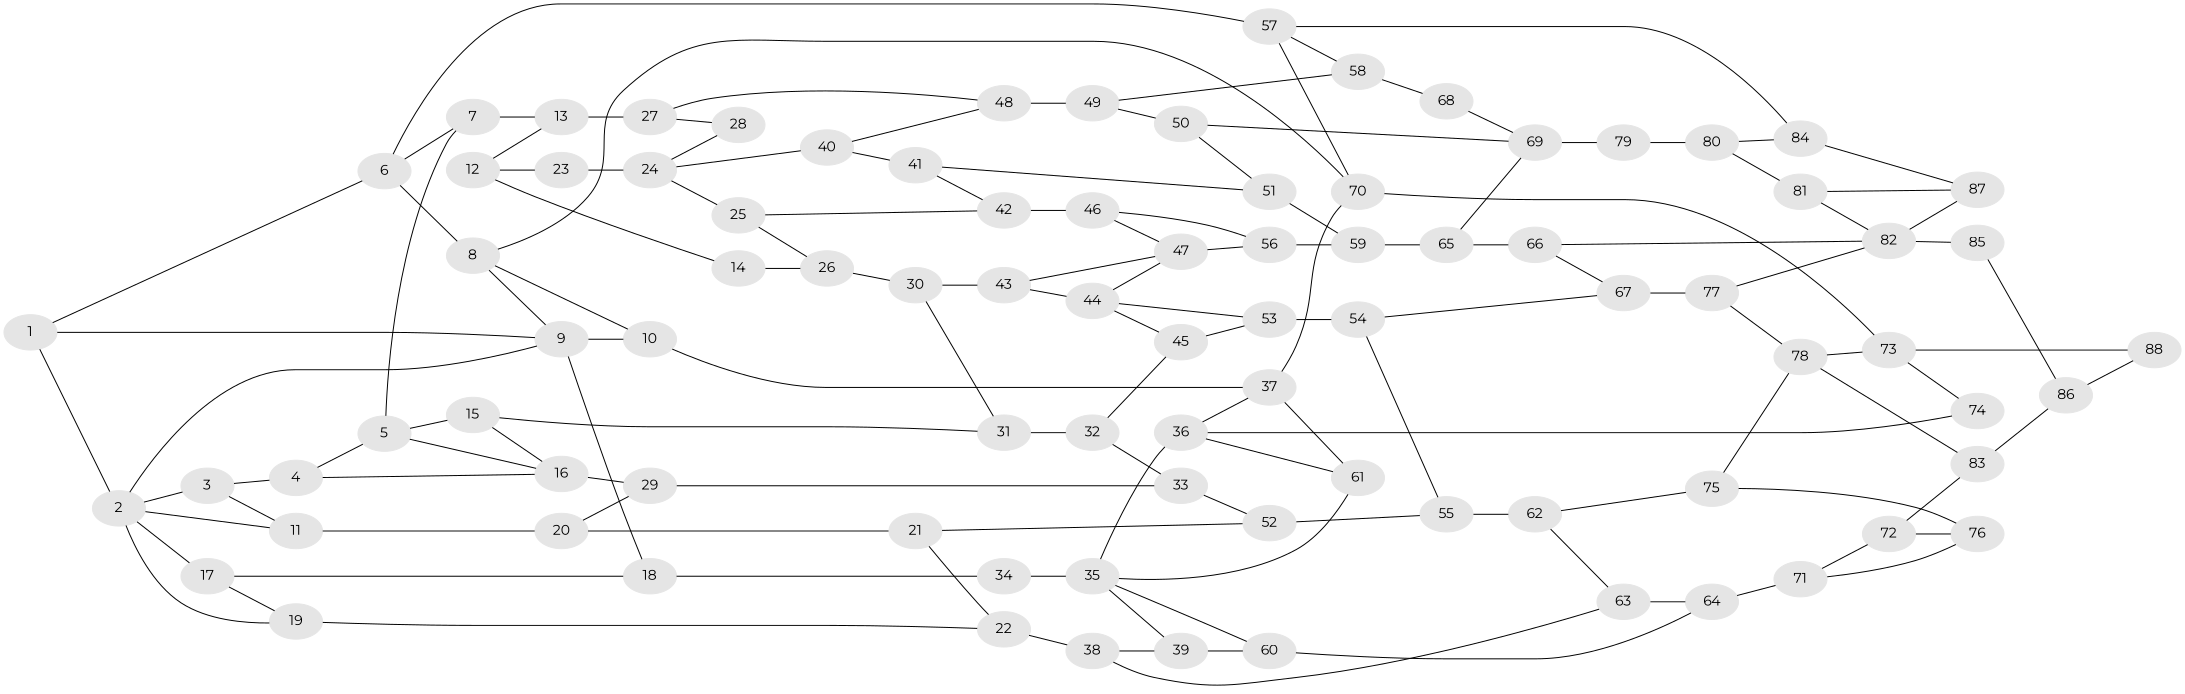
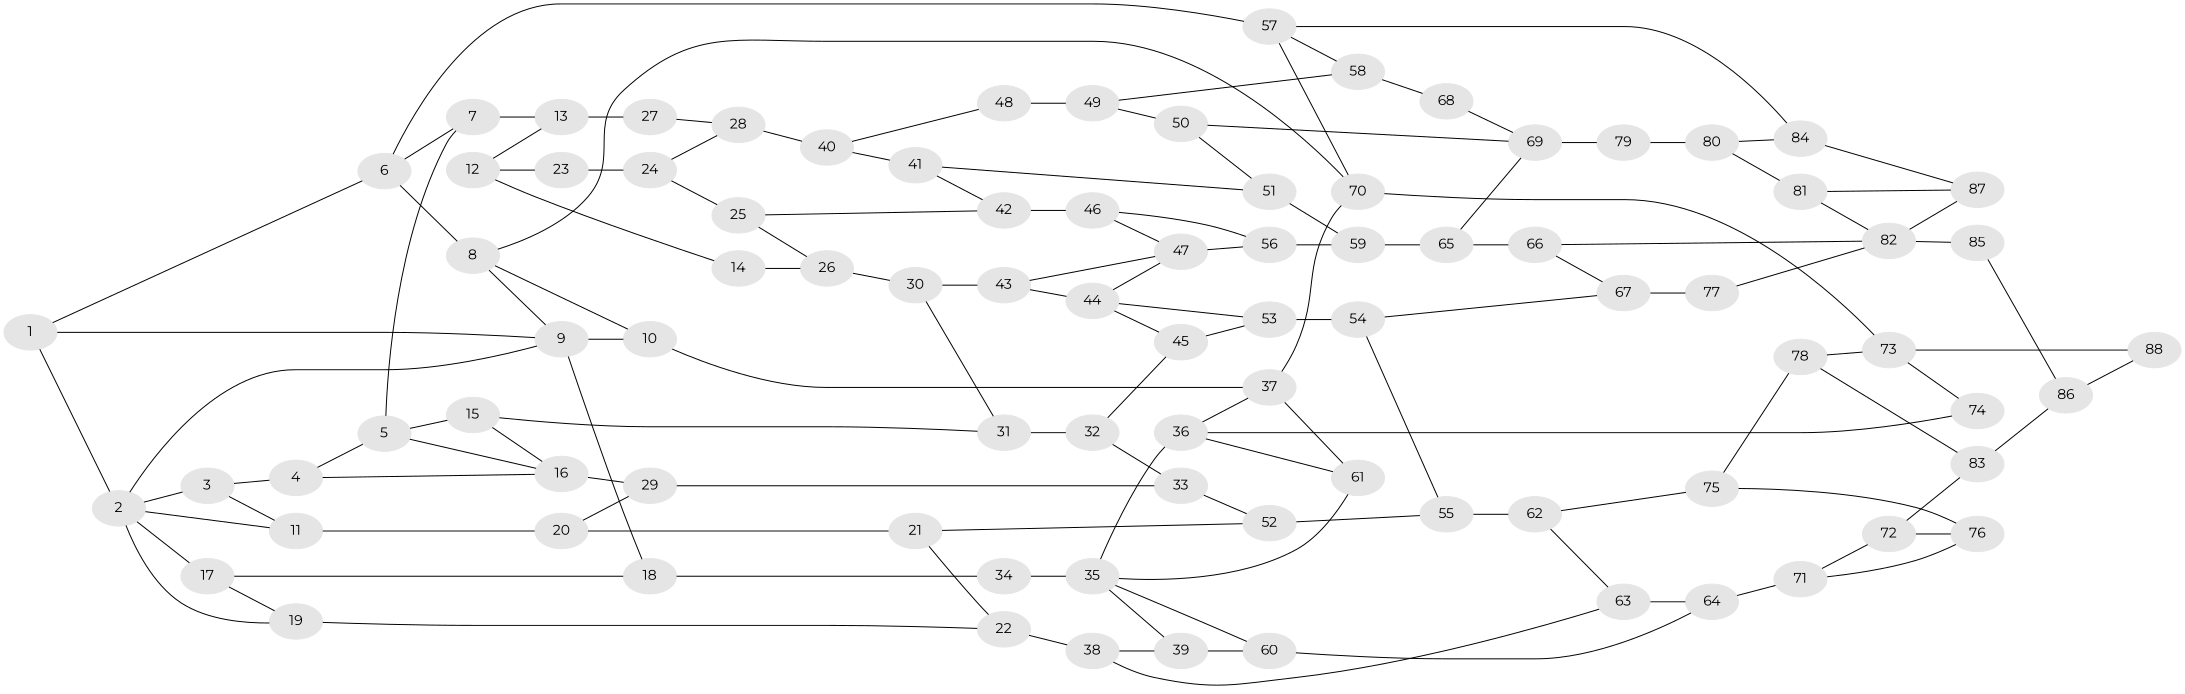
(825, 91) -> none
(739, 159) -> (783, 136)
(1756, 325) -> none
